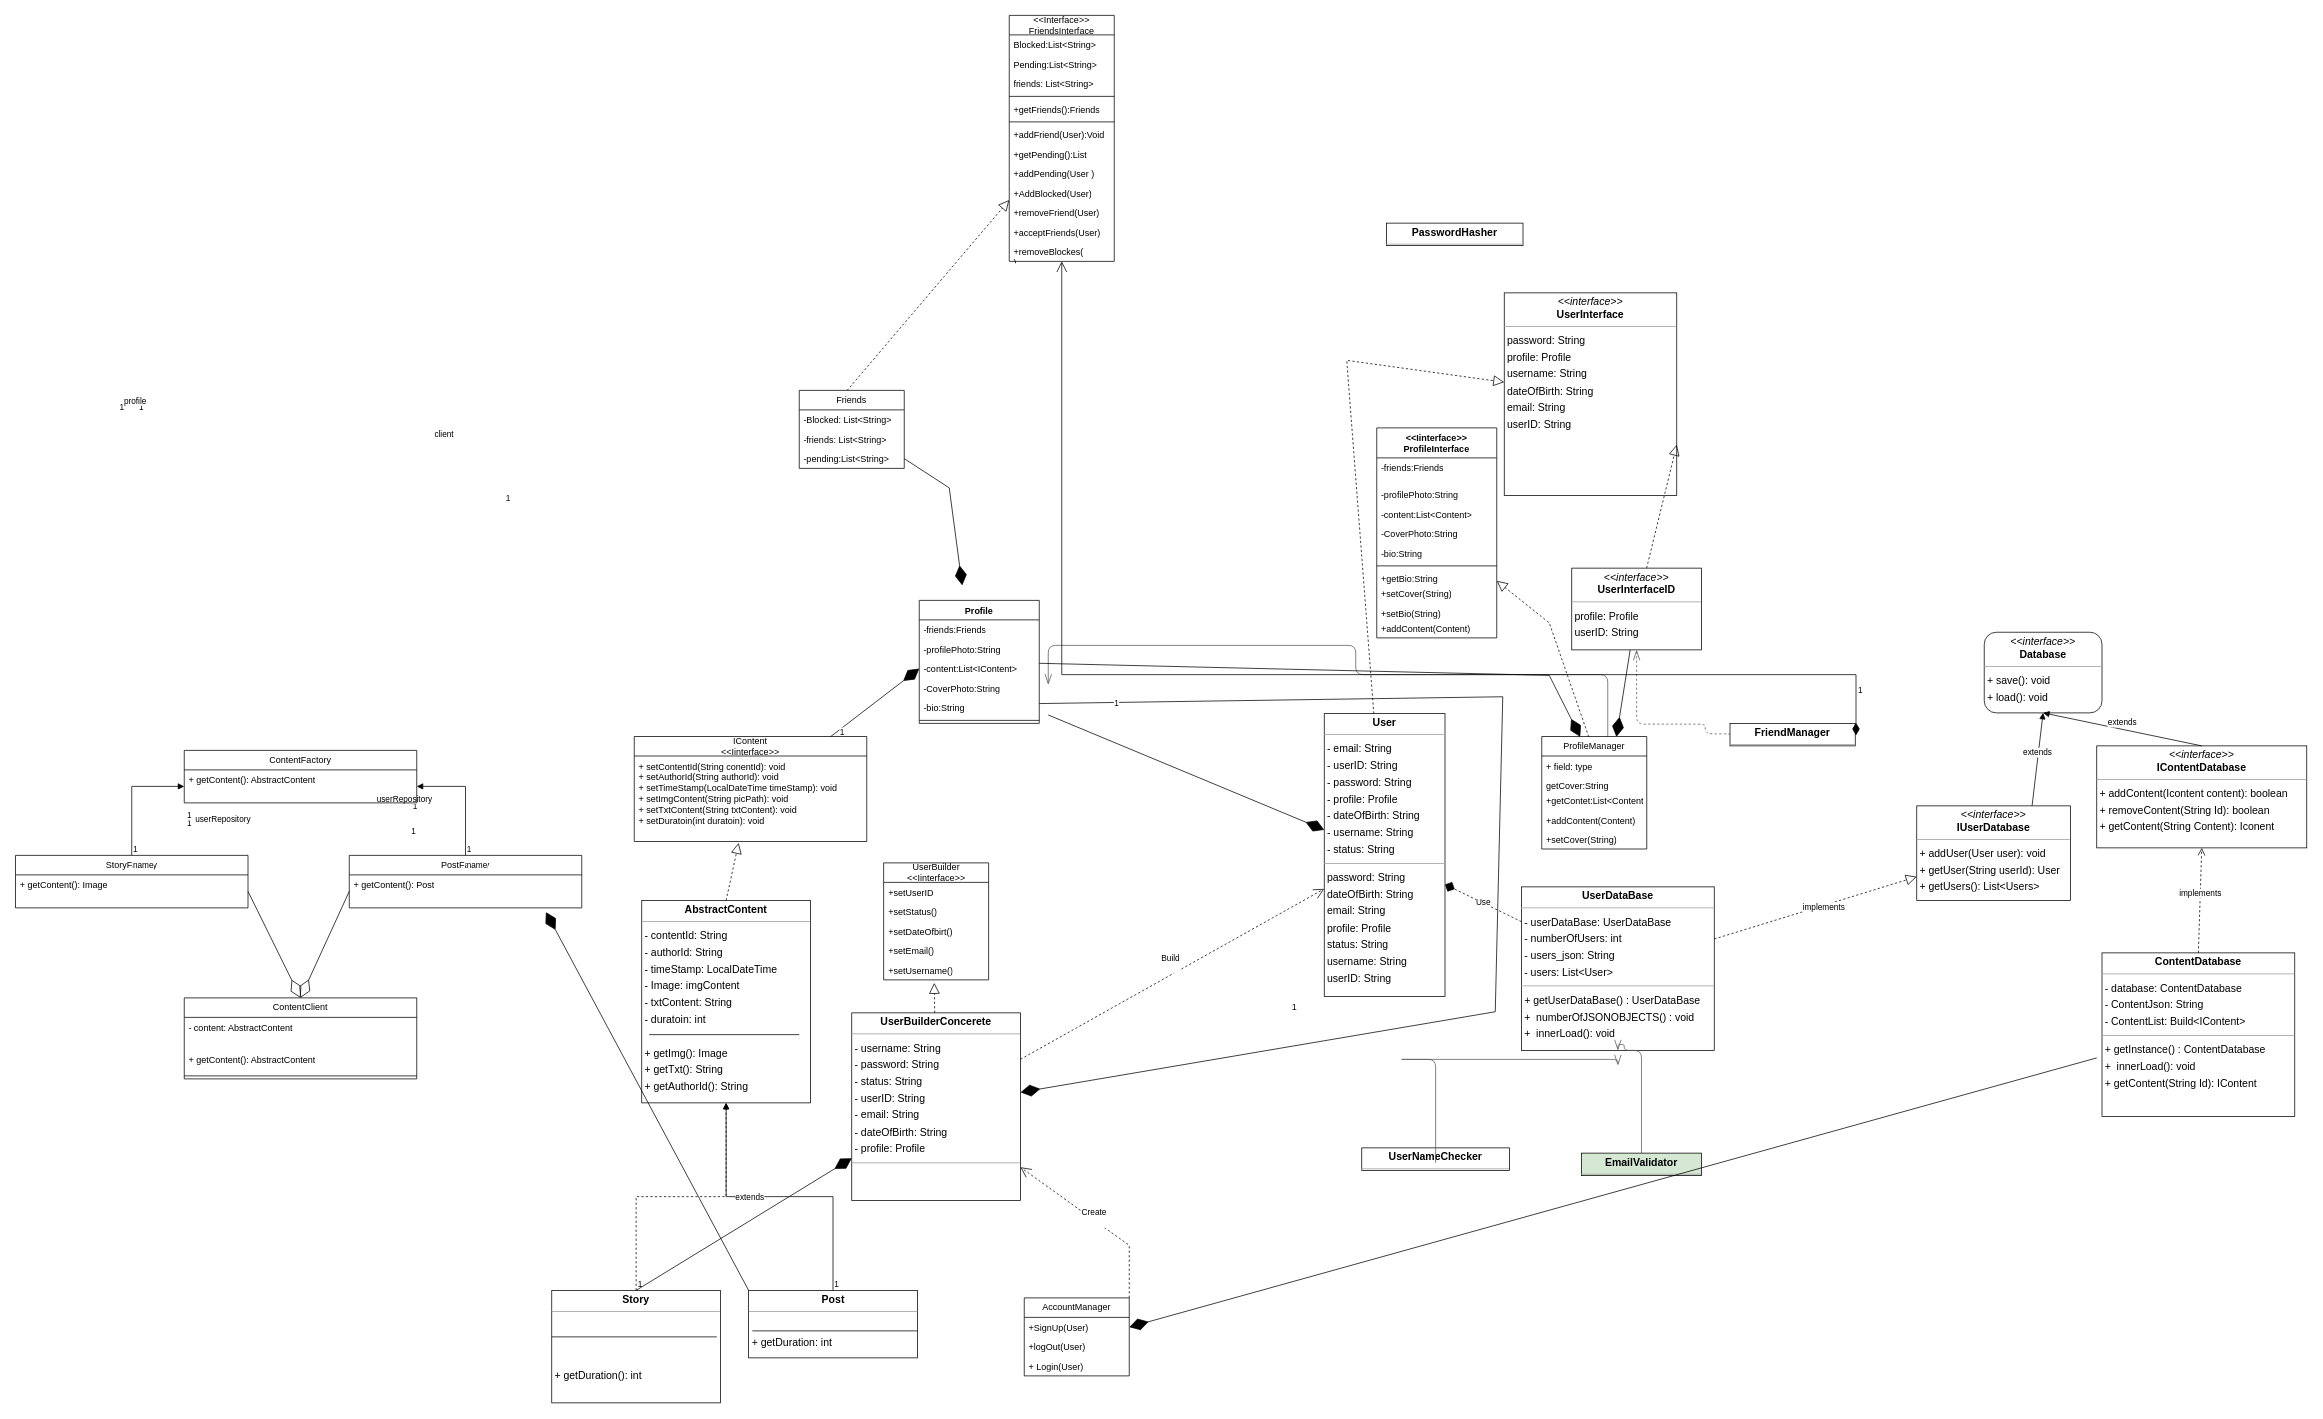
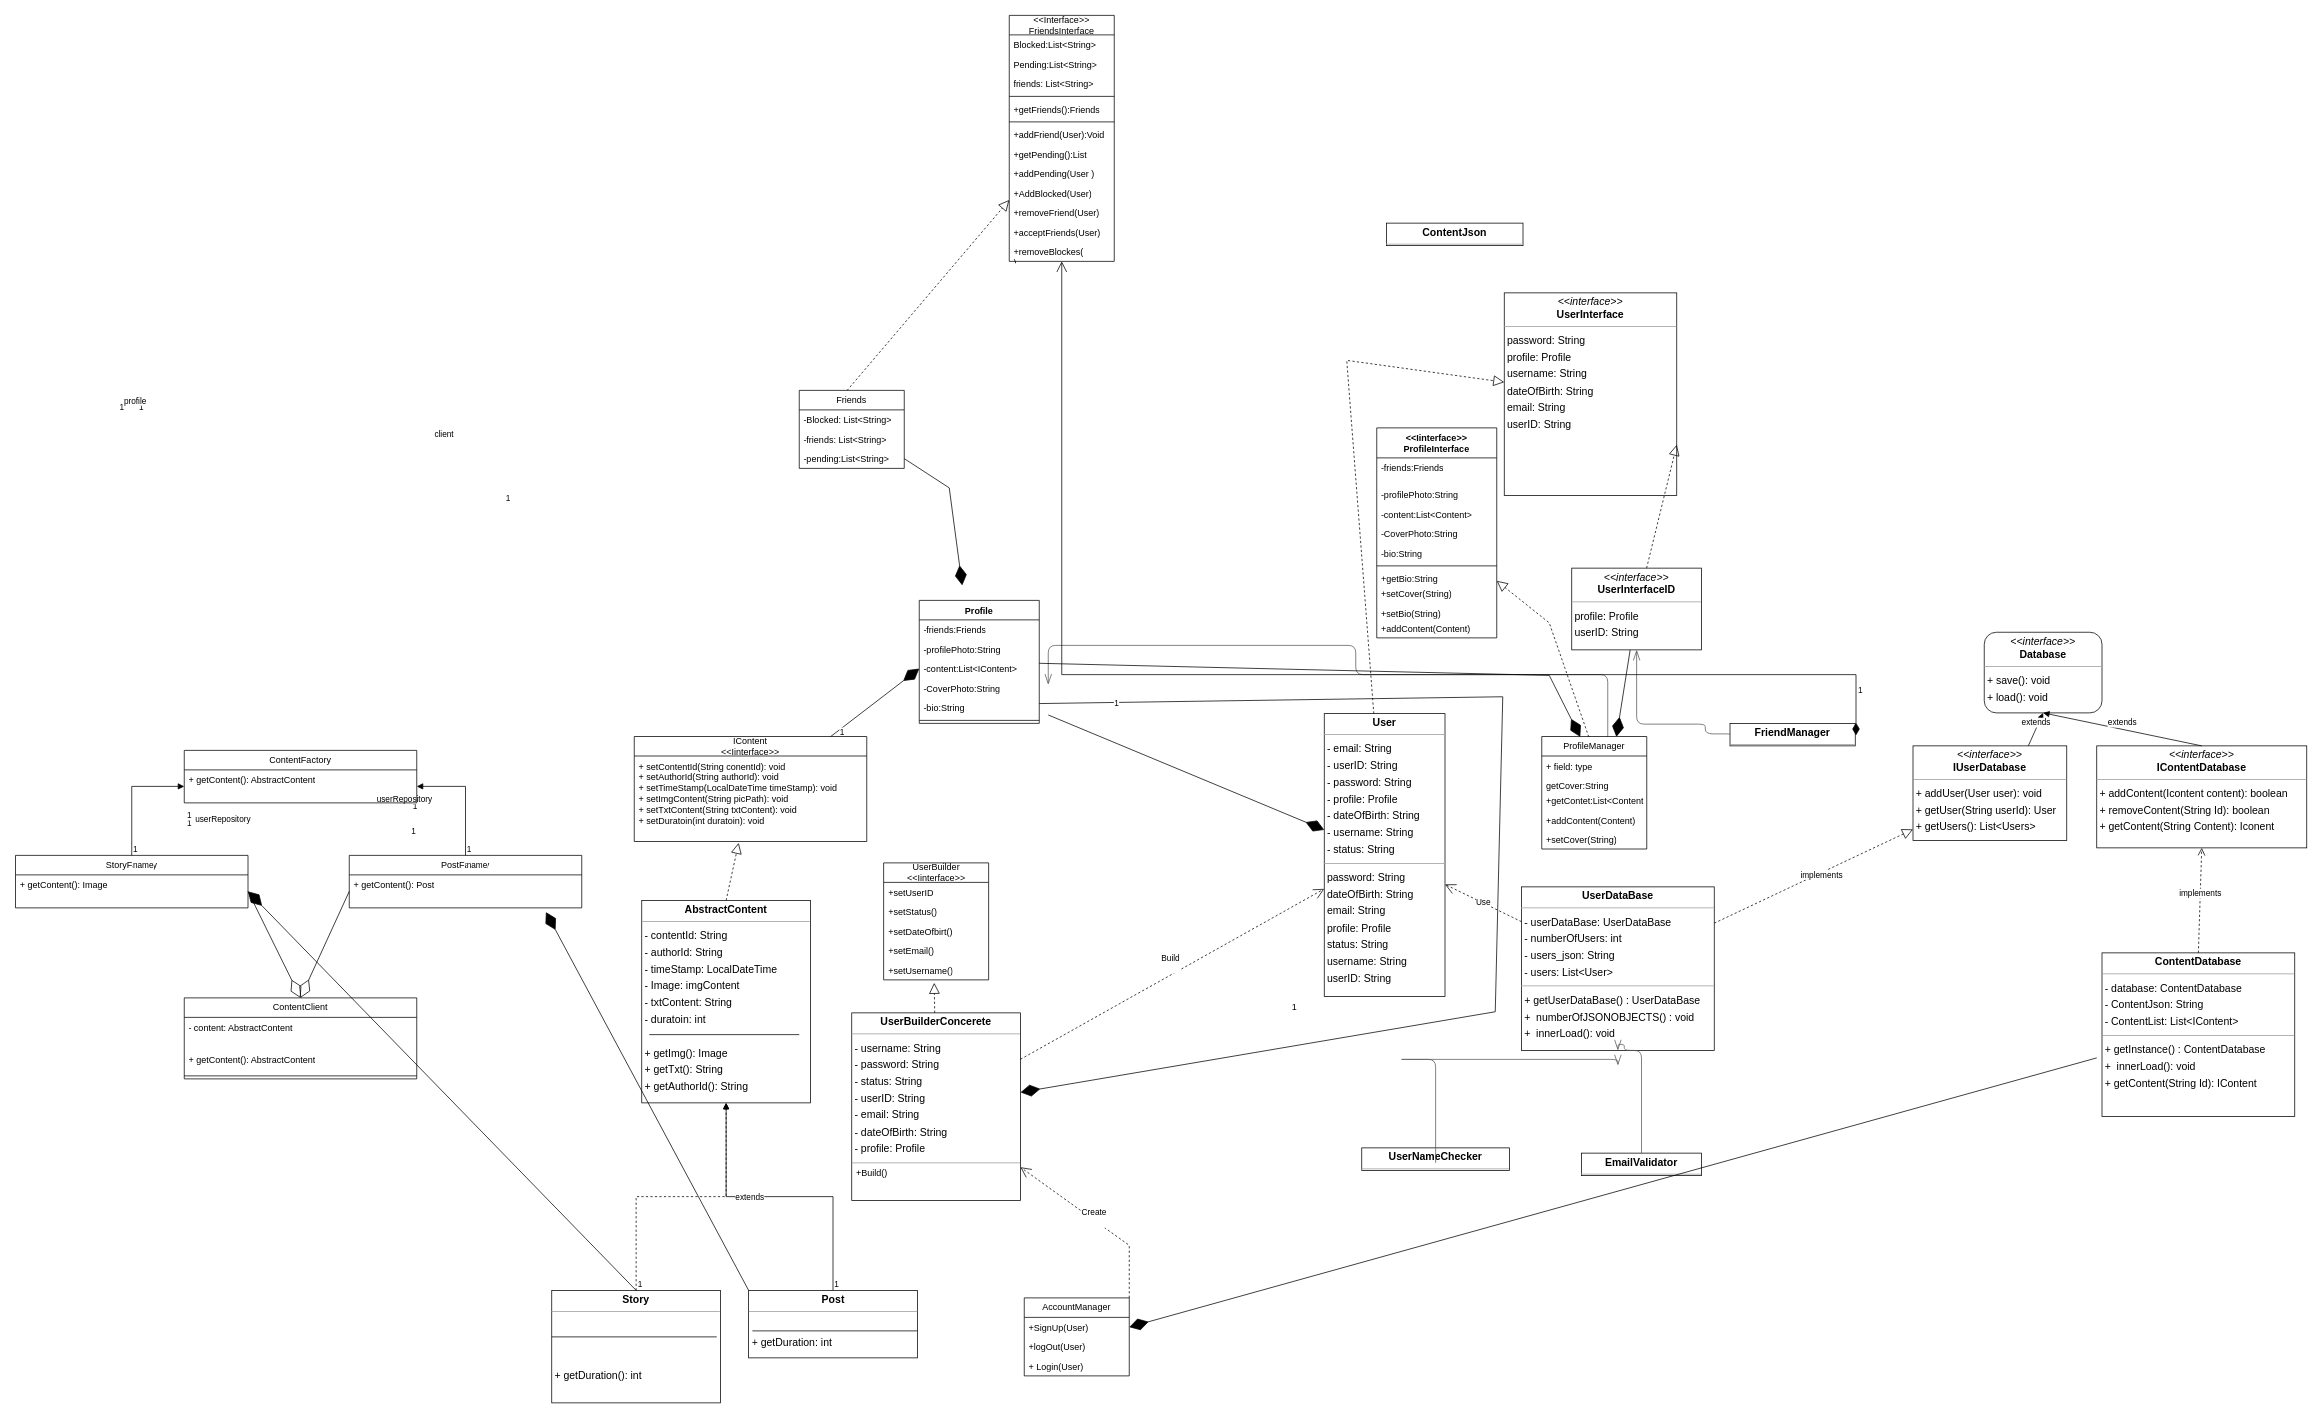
(1428, 229) -> (1419, 229)
(1652, 724) -> (1652, 724)
(1994, 853) -> (1990, 793)
(1455, 889) -> (1451, 887)
(2195, 997) -> (2195, 997)
(1641, 1164) -> (1641, 1164)
none -> (904, 1173)
(736, 1229) -> (484, 1134)
